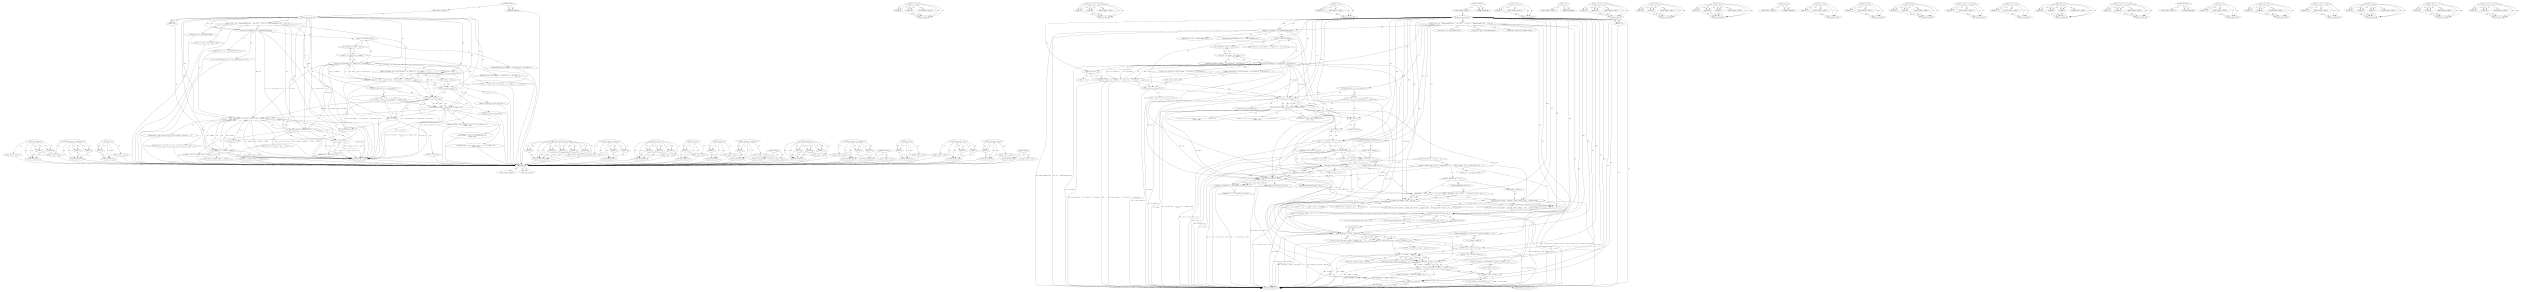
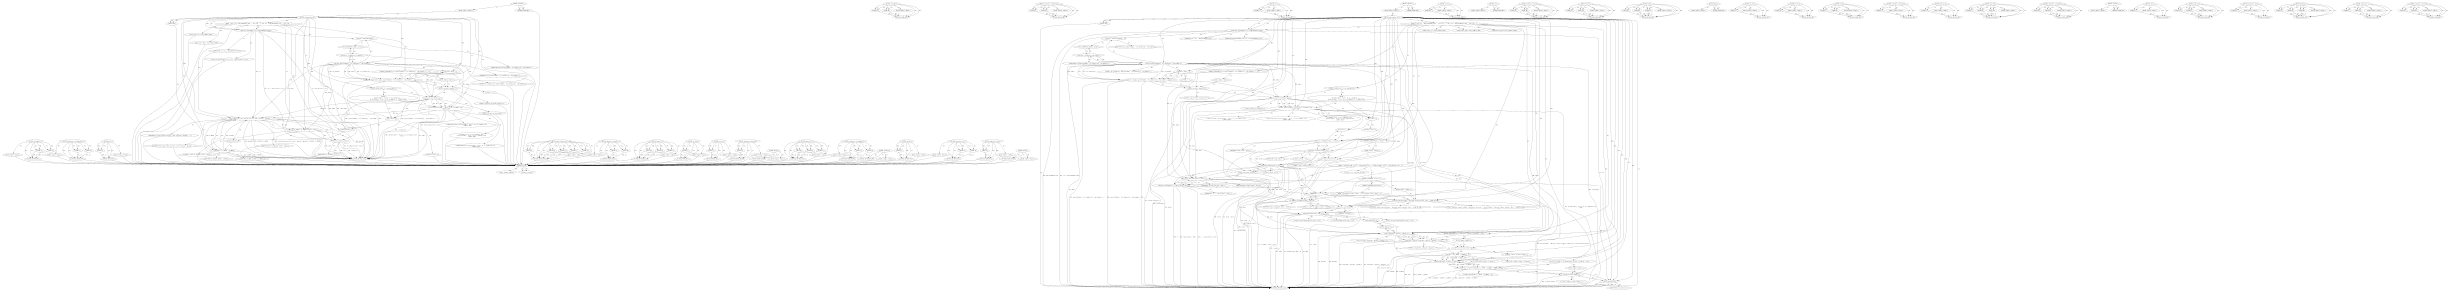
(1430, 159) -> none
